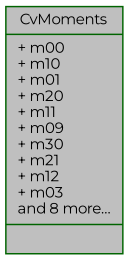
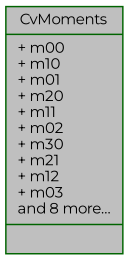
(41, 129) -> (41, 129)
